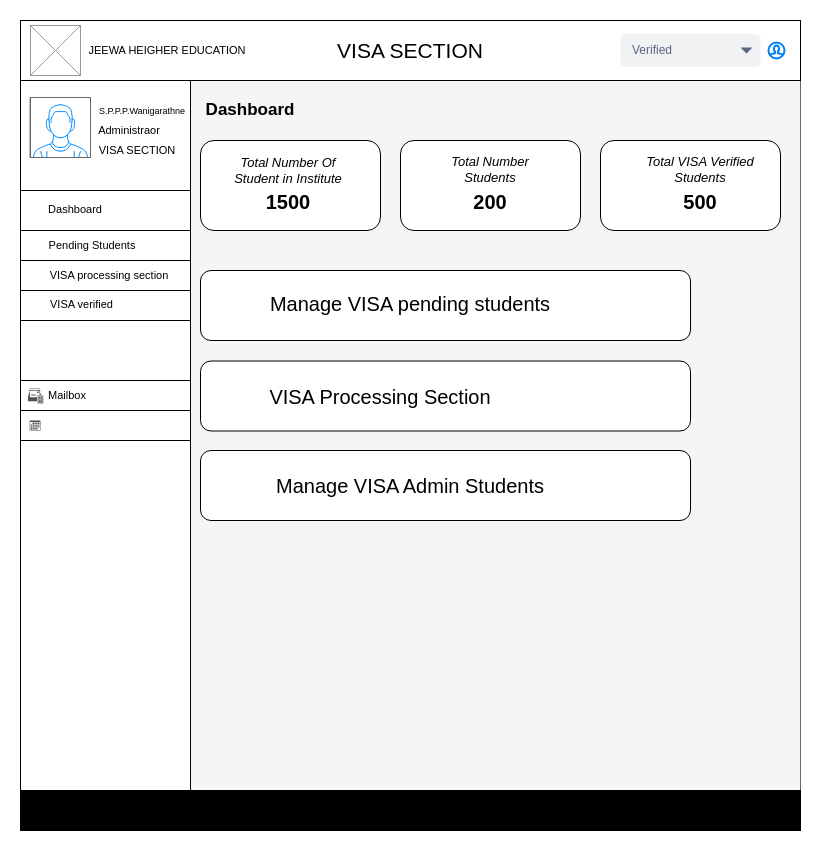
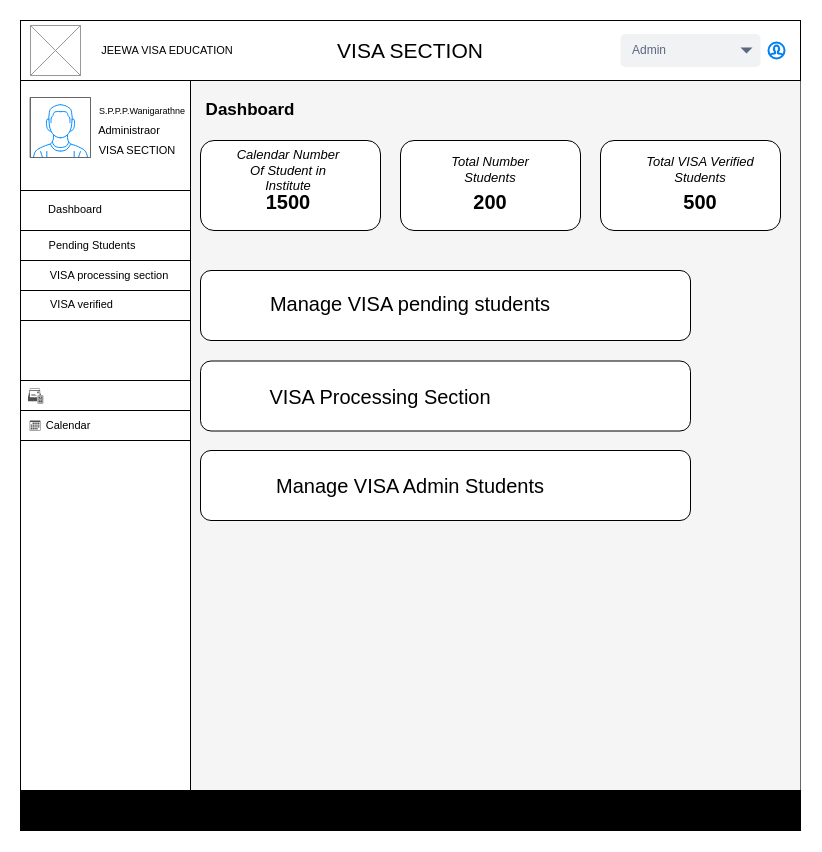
(168, 51) -> (168, 51)
(656, 51) -> (648, 51)
(289, 171) -> (289, 171)
(68, 396) -> none
none -> (69, 426)
